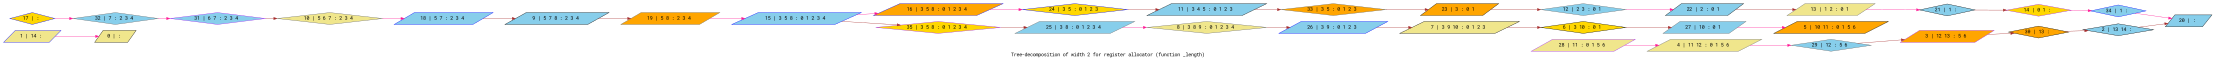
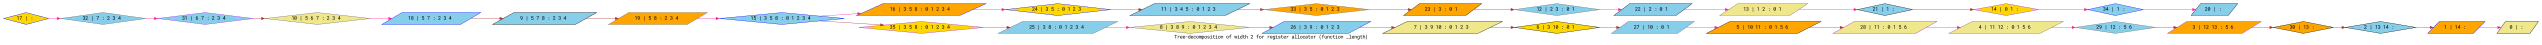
(1764, 10) -> (1705, 10)
(797, 19) -> (782, 19)
(2152, 26) -> (2423, 27)
none -> (1825, 27)
(32, 36) -> (2456, 27)
